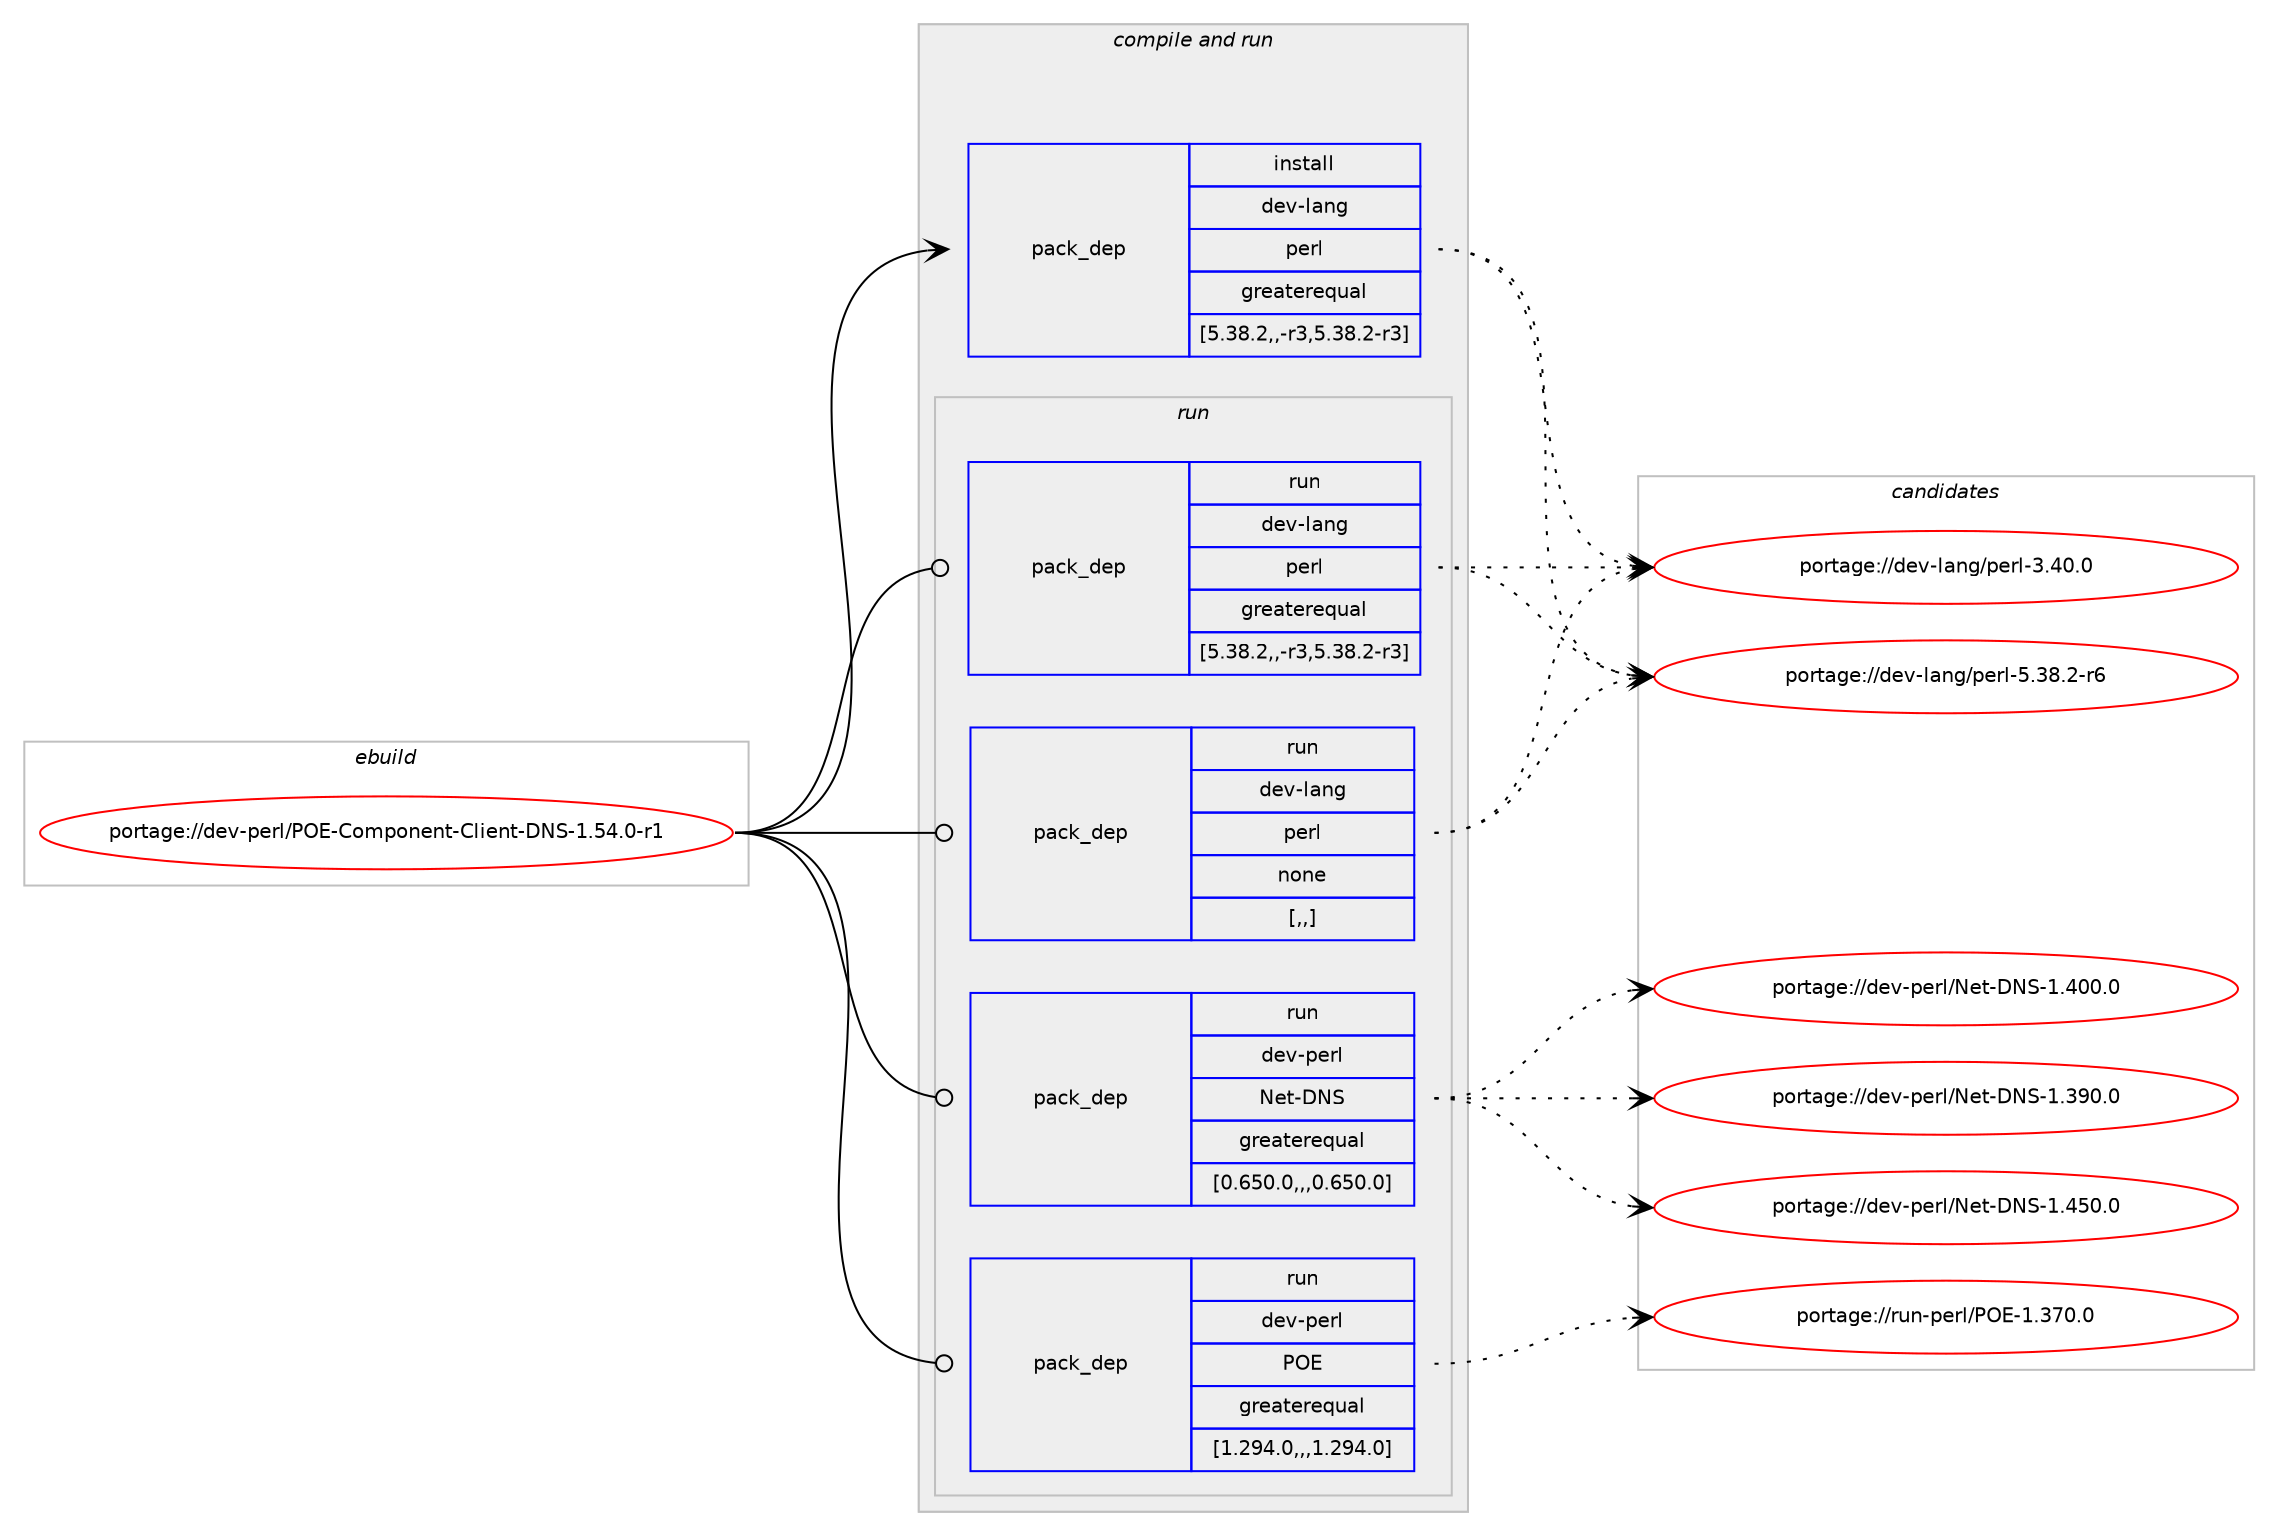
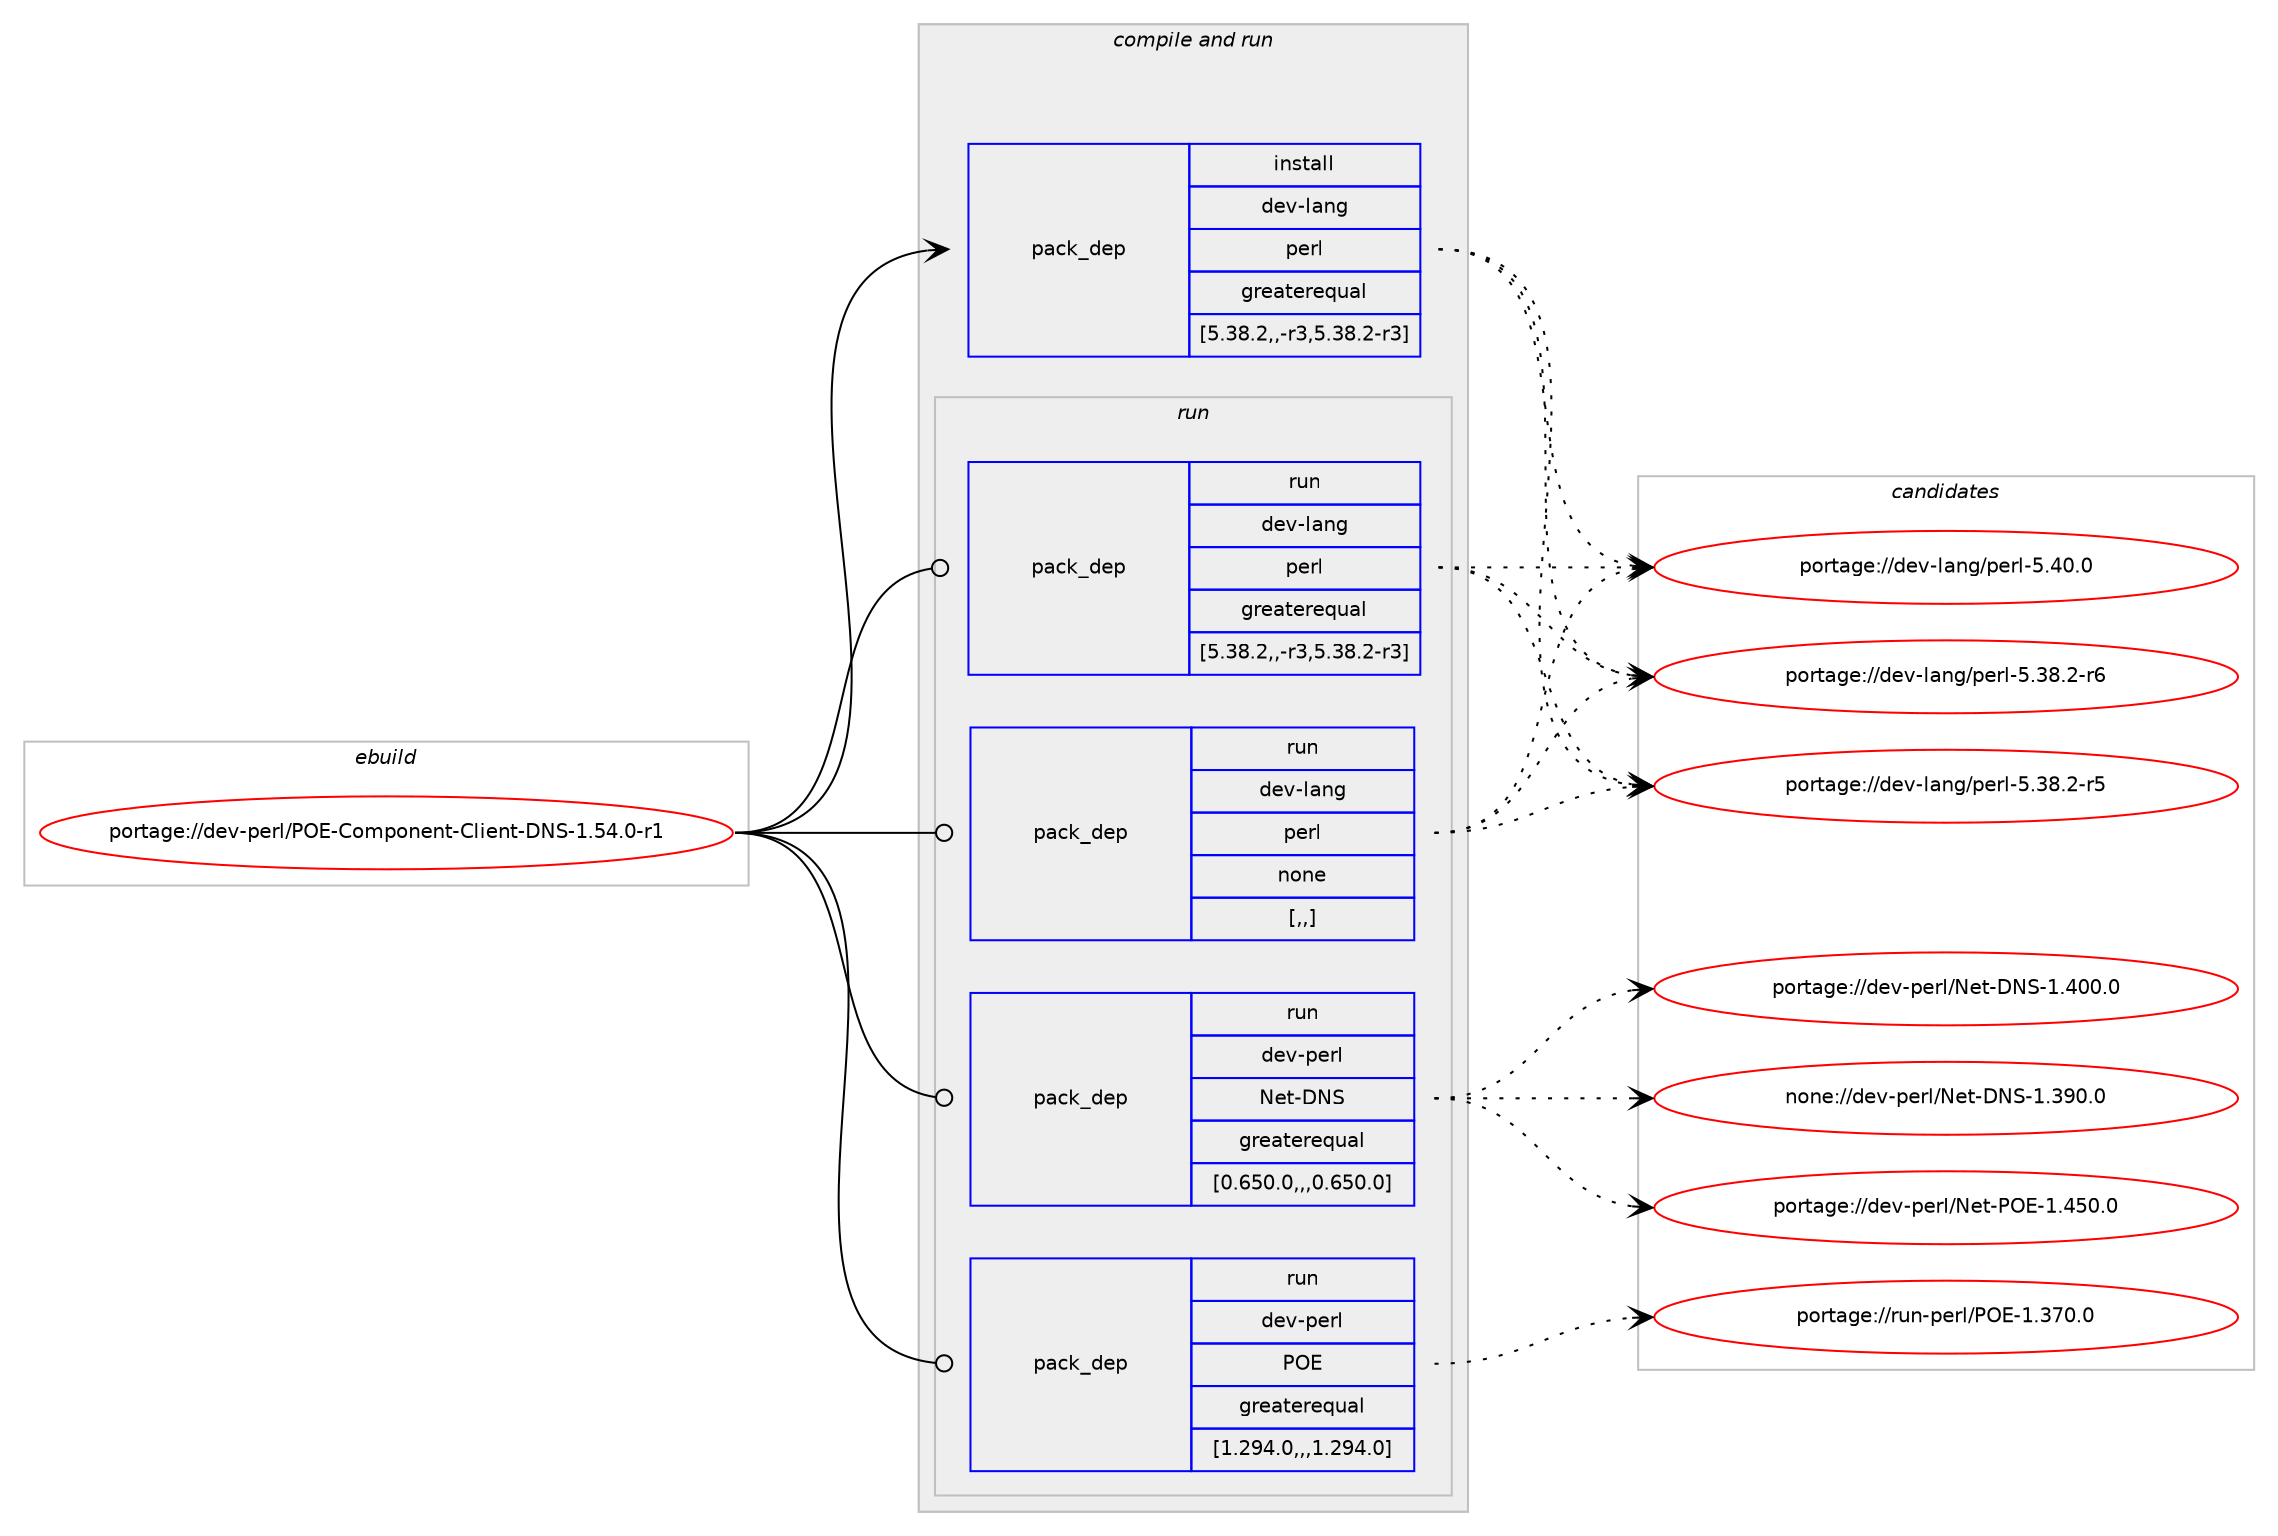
(1946, 567) -> (1946, 567)
none -> (1946, 786)
(1946, 1098) -> (1946, 1098)
(1946, 1208) -> (1946, 1208)
